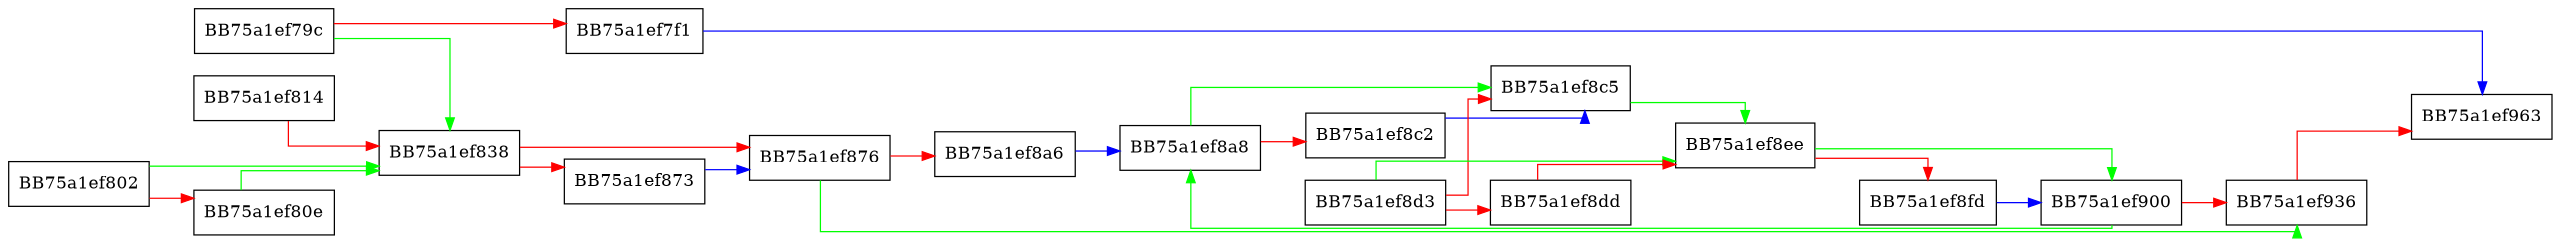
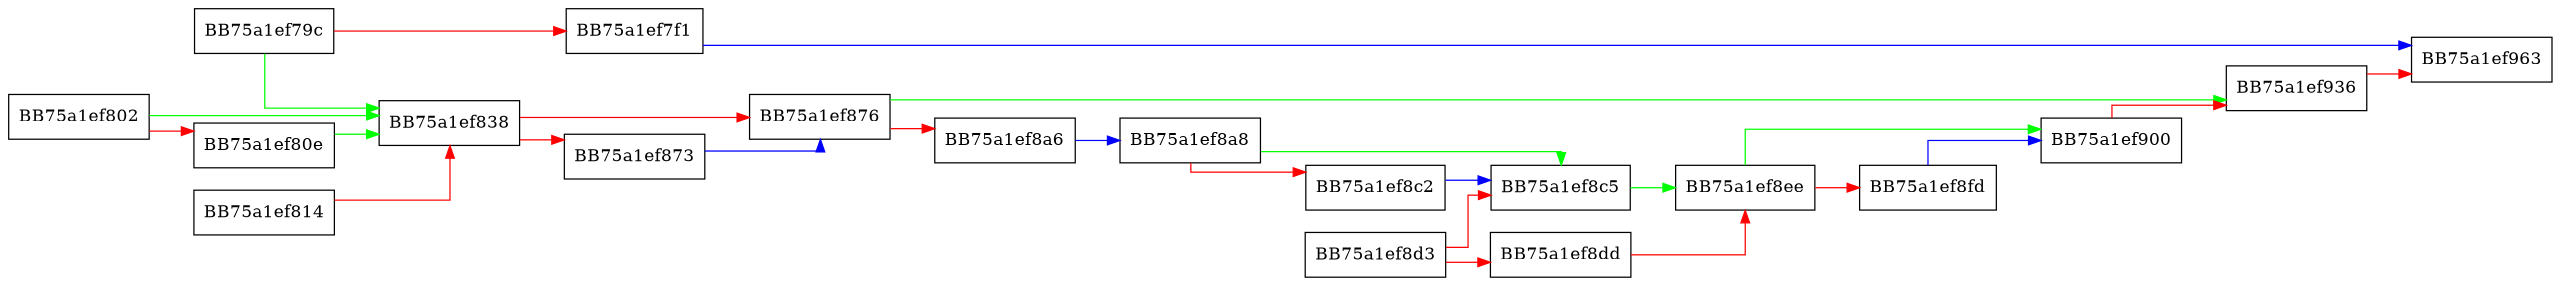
(1510, 161) -> none
(1630, 228) -> none
